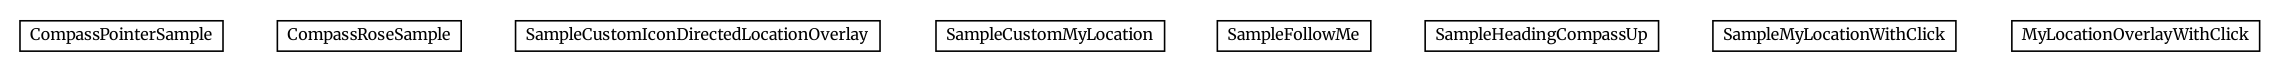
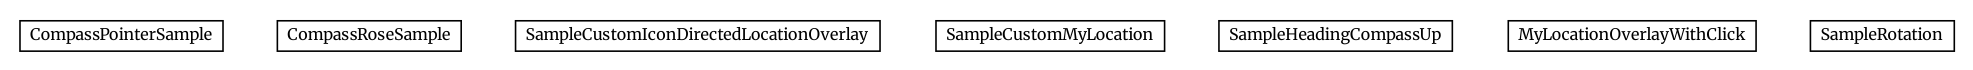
(1294, 35) -> none
(1834, 35) -> none
none -> (1882, 35)
